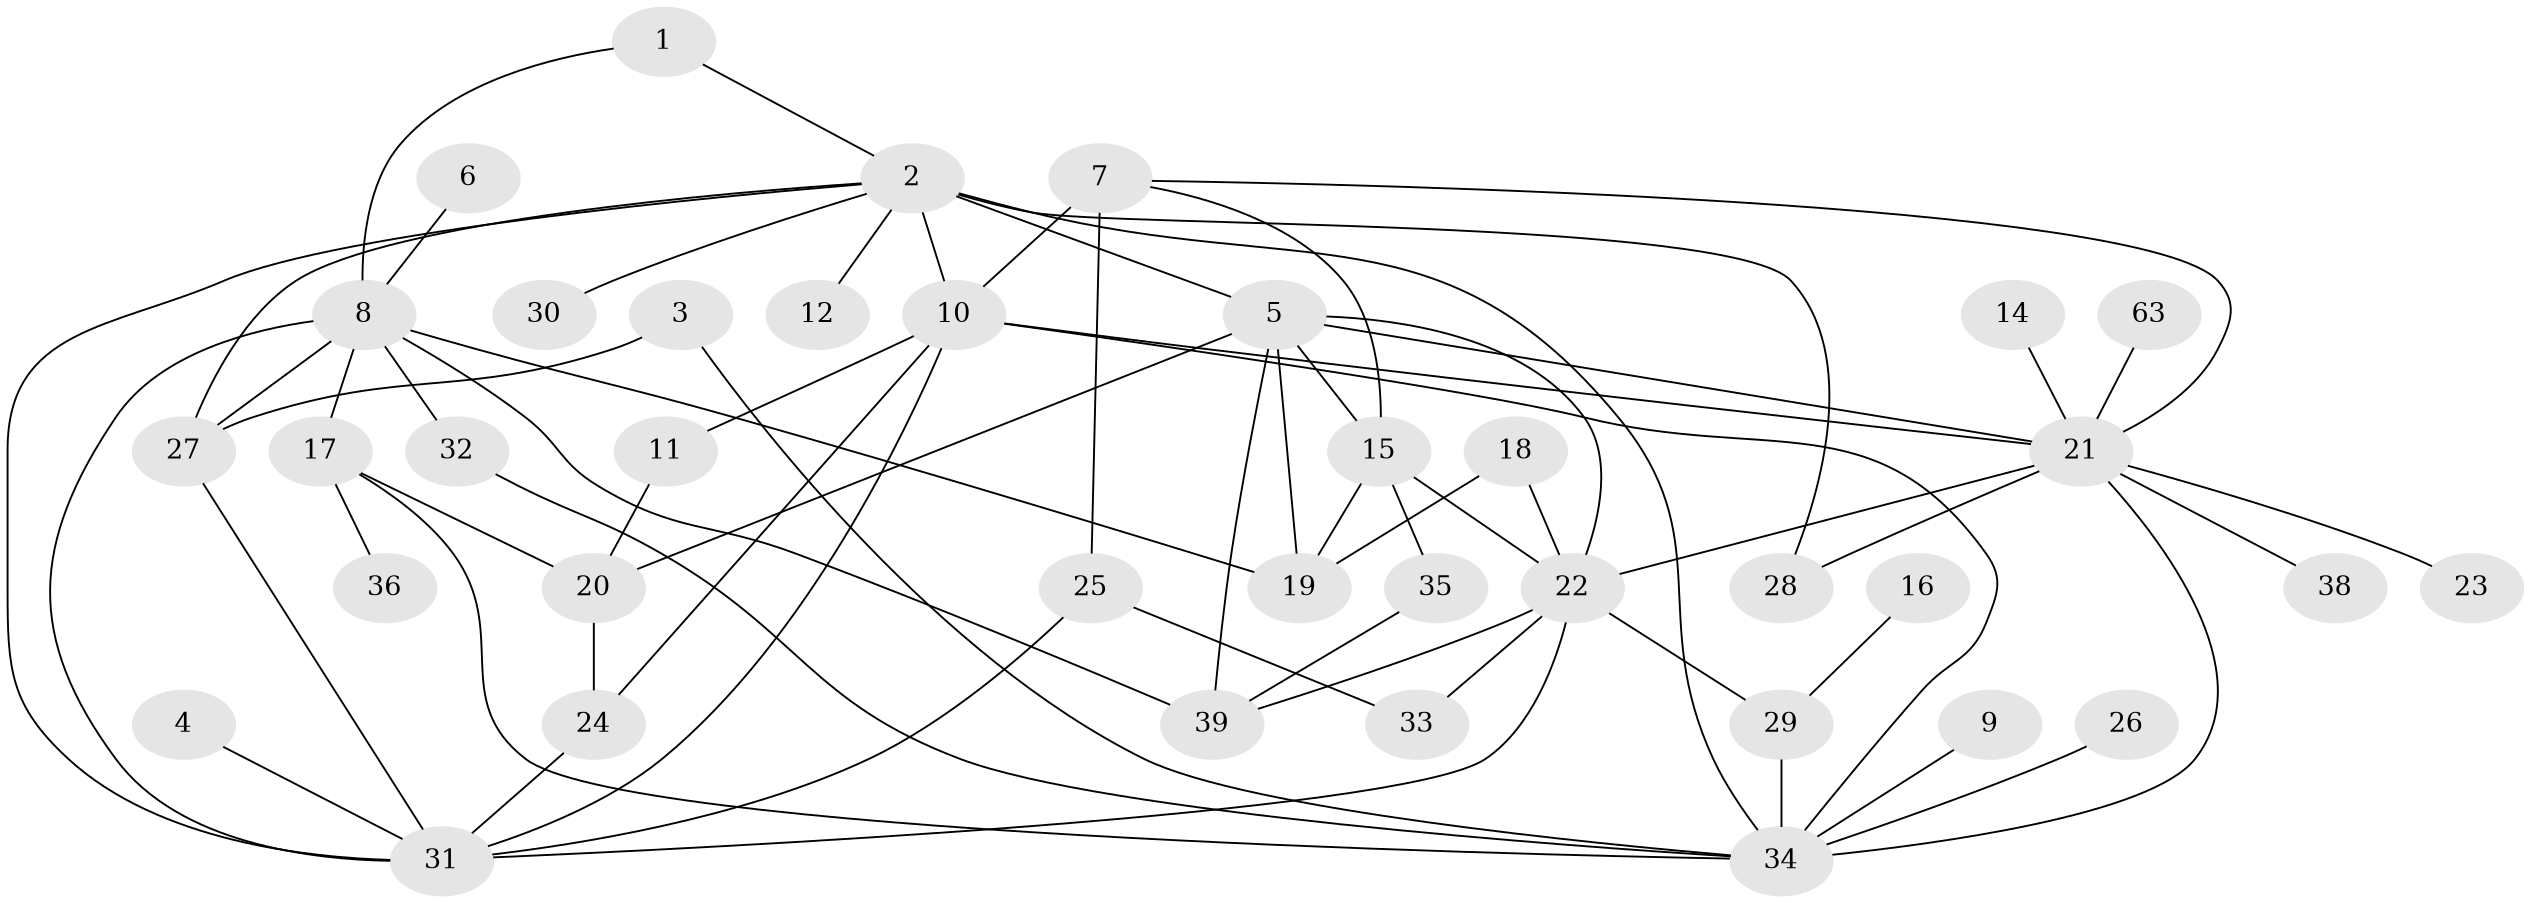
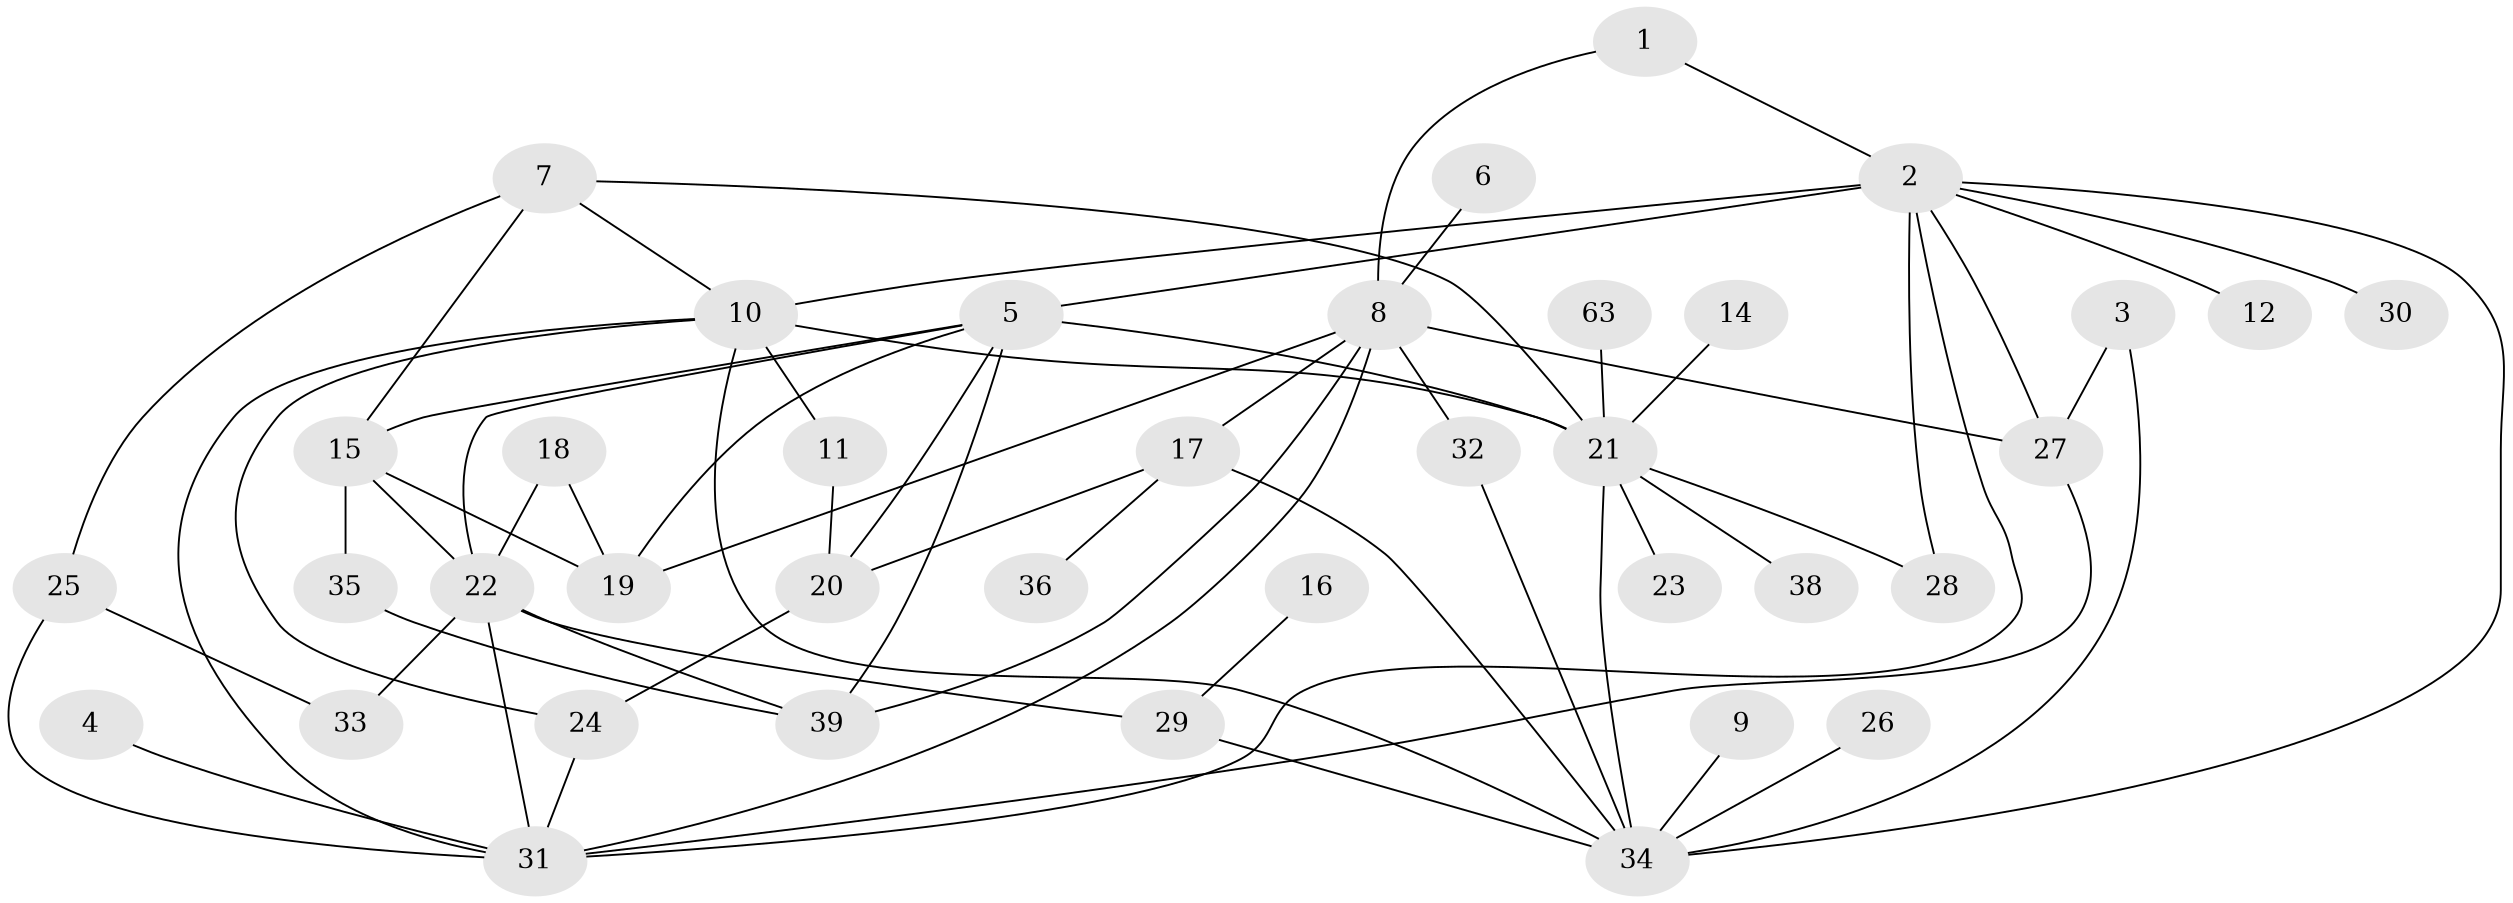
(1827, 520) -> none
